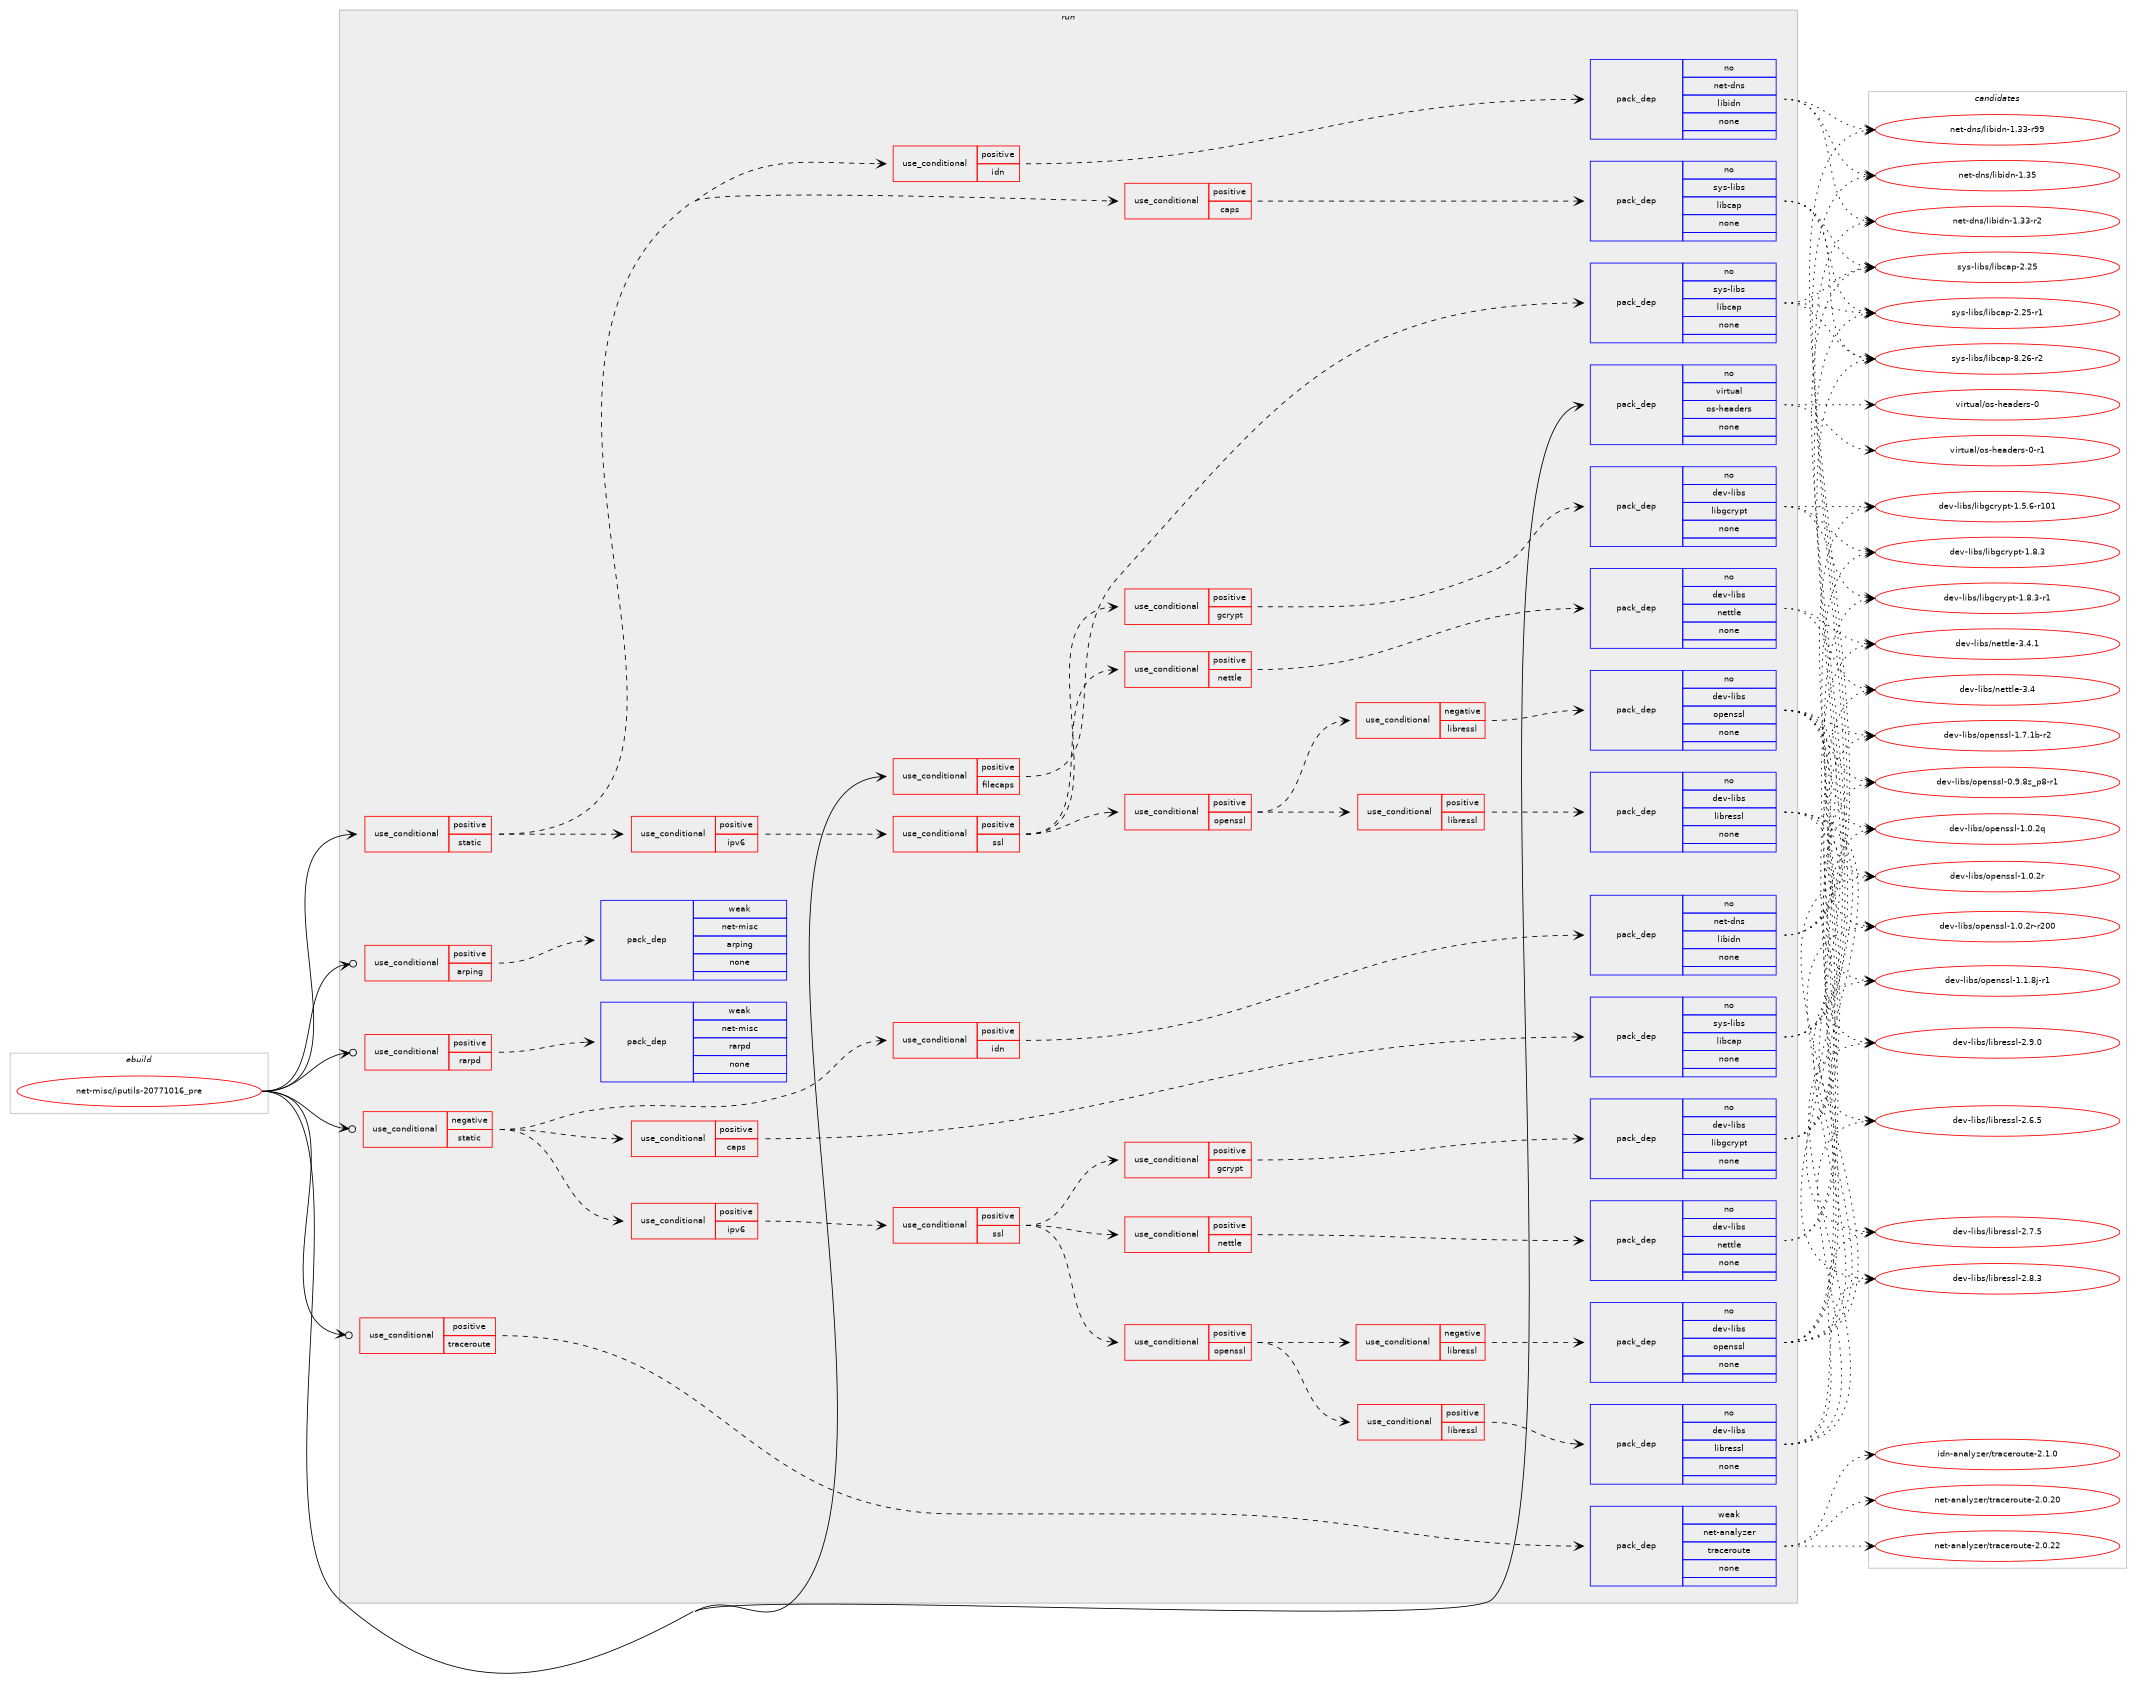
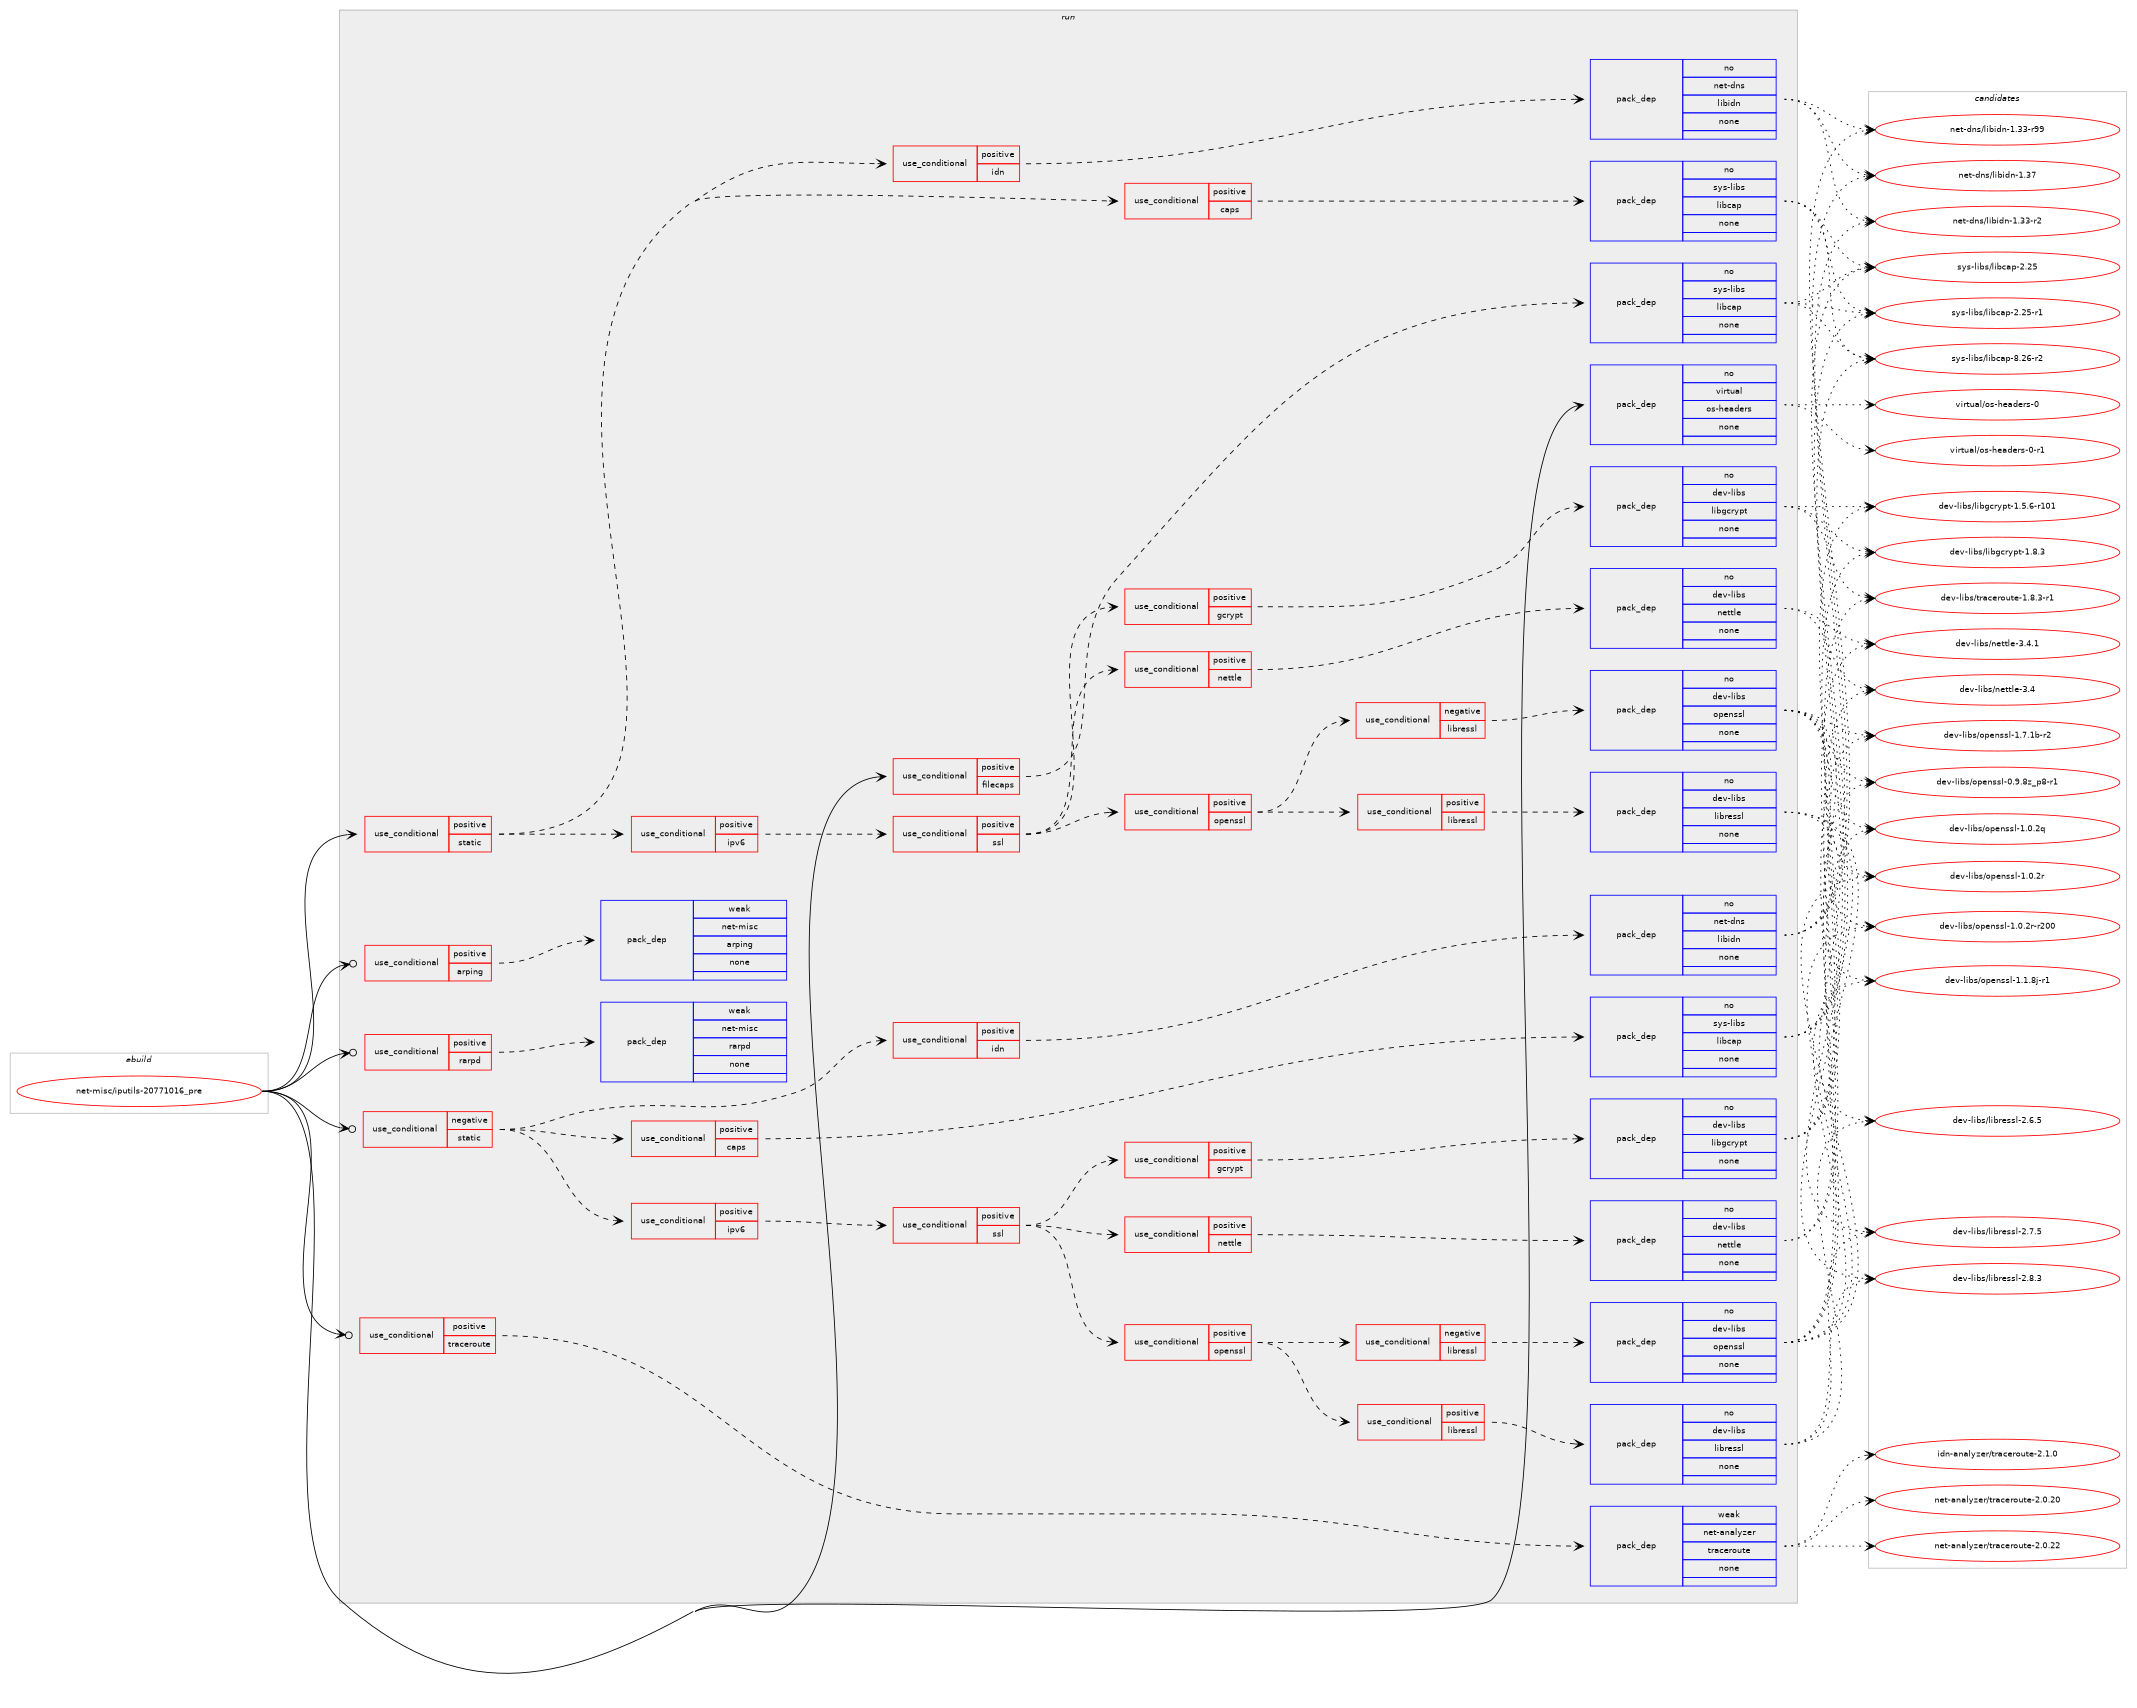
(1998, 176) -> (1998, 176)
(1998, 598) -> (1998, 598)
(1998, 1043) -> none
